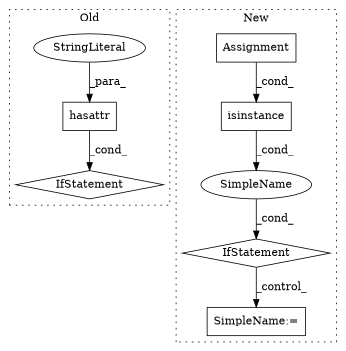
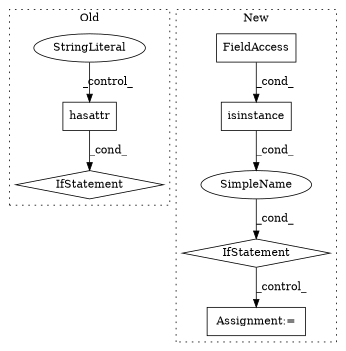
(256, 48) -> (256, 48)
(108, 82) -> (108, 82)
(256, 322) -> (256, 322)
